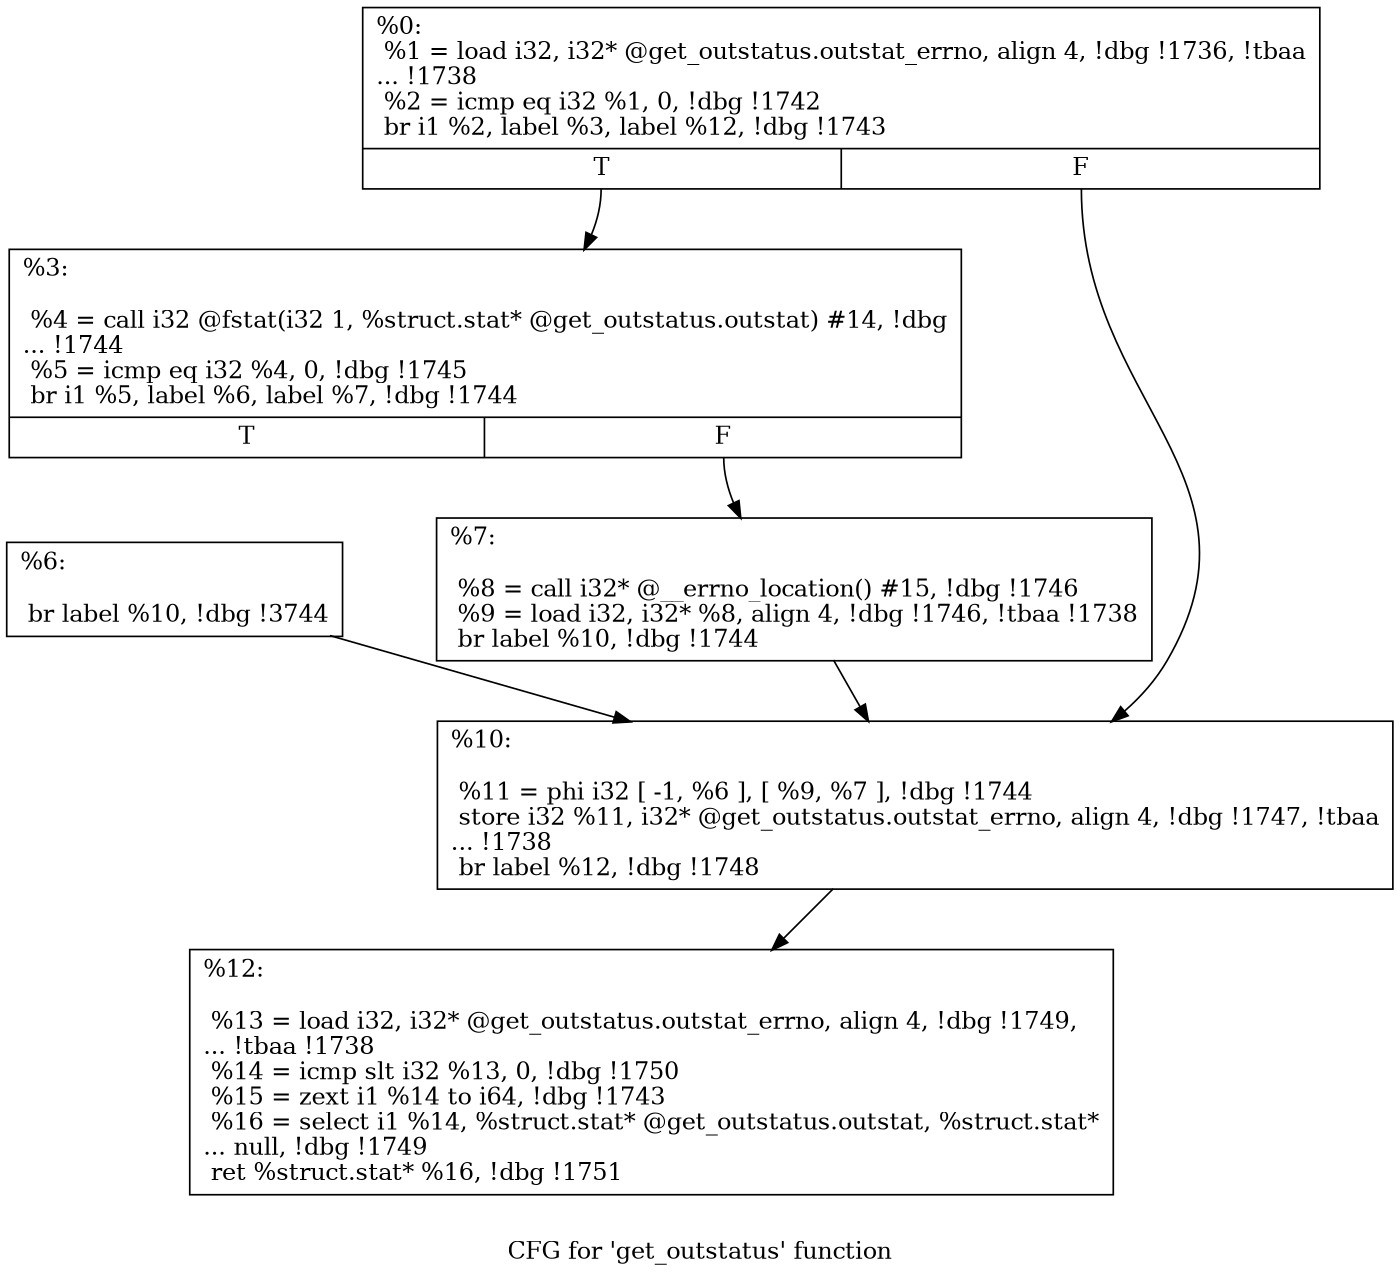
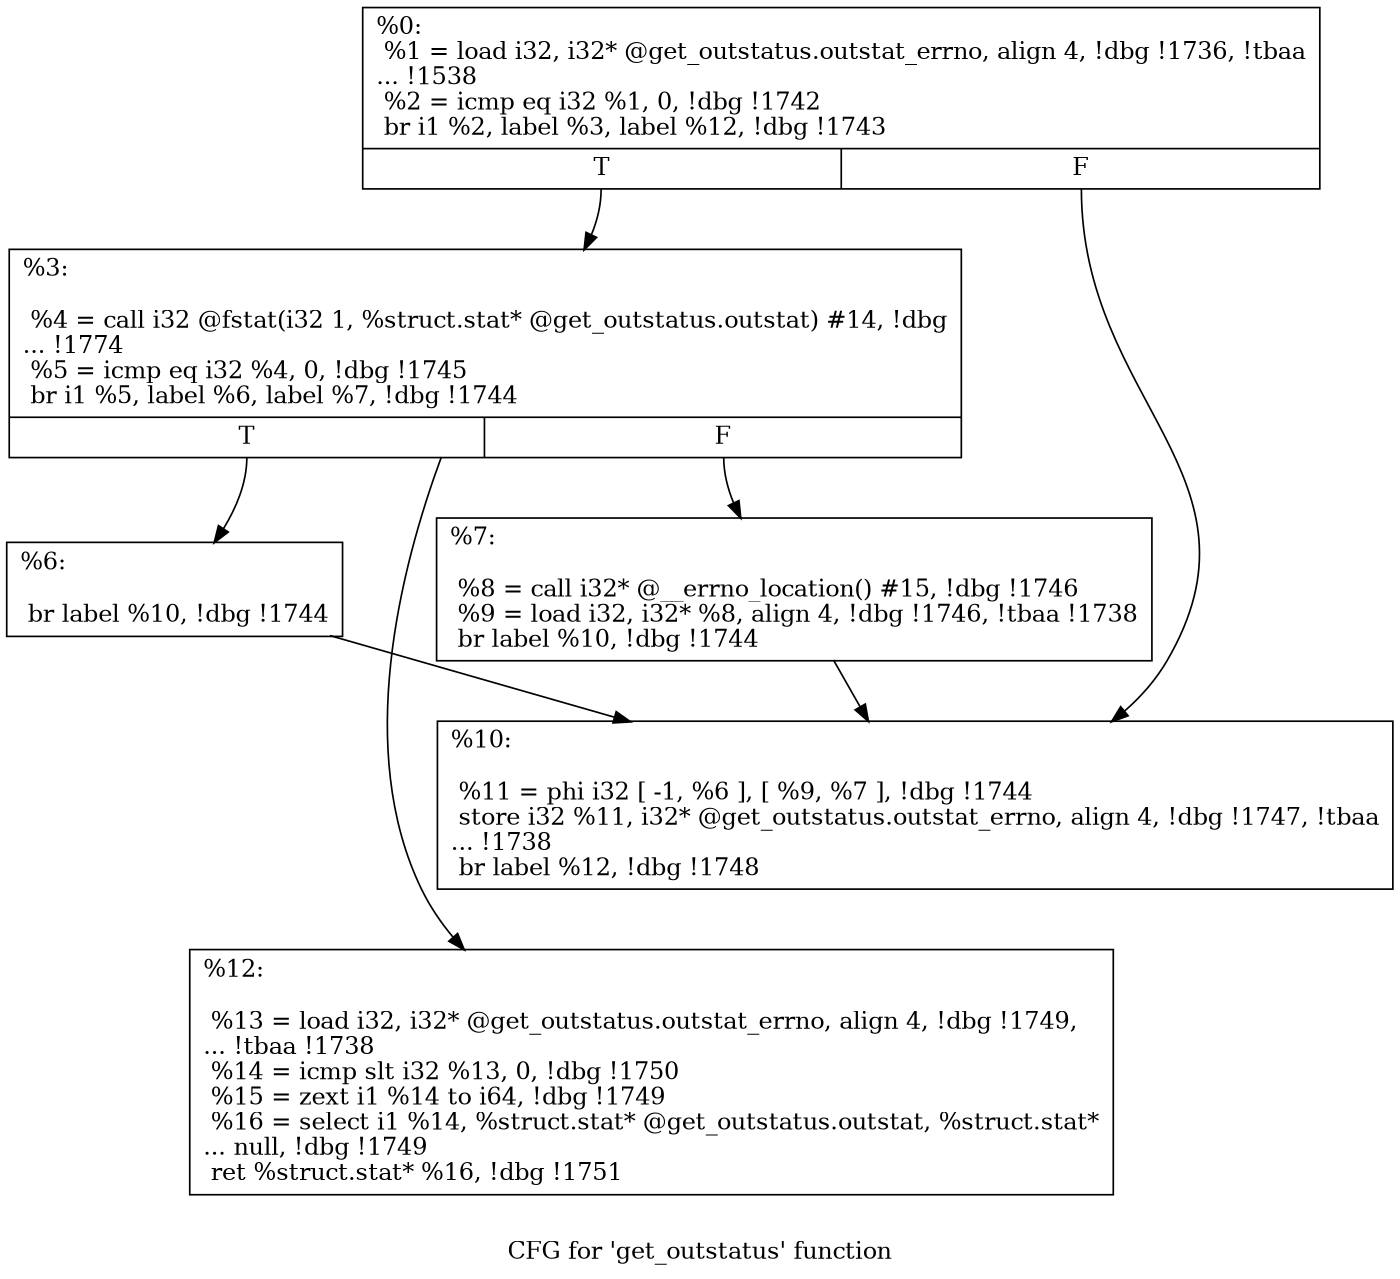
(427, 77) -> (427, 77)
(74, 346) -> (74, 346)
none -> (240, 495)
(175, 615) -> (175, 615)
(809, 913) -> (389, 701)
(435, 1097) -> (435, 1097)
